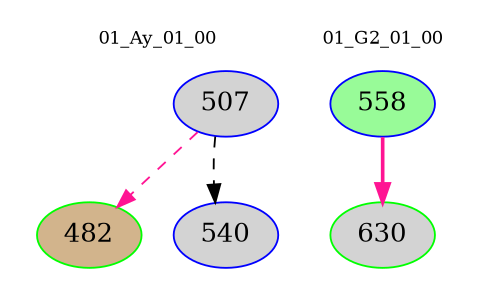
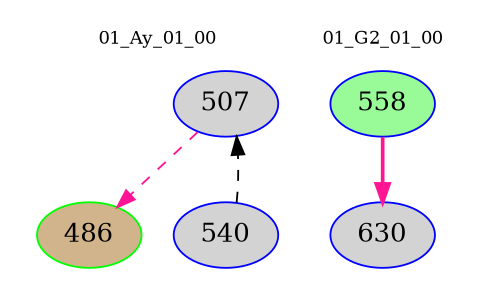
(214, 160) -> (238, 179)
(89, 235) -> (89, 235)
(383, 235) -> (383, 235)
